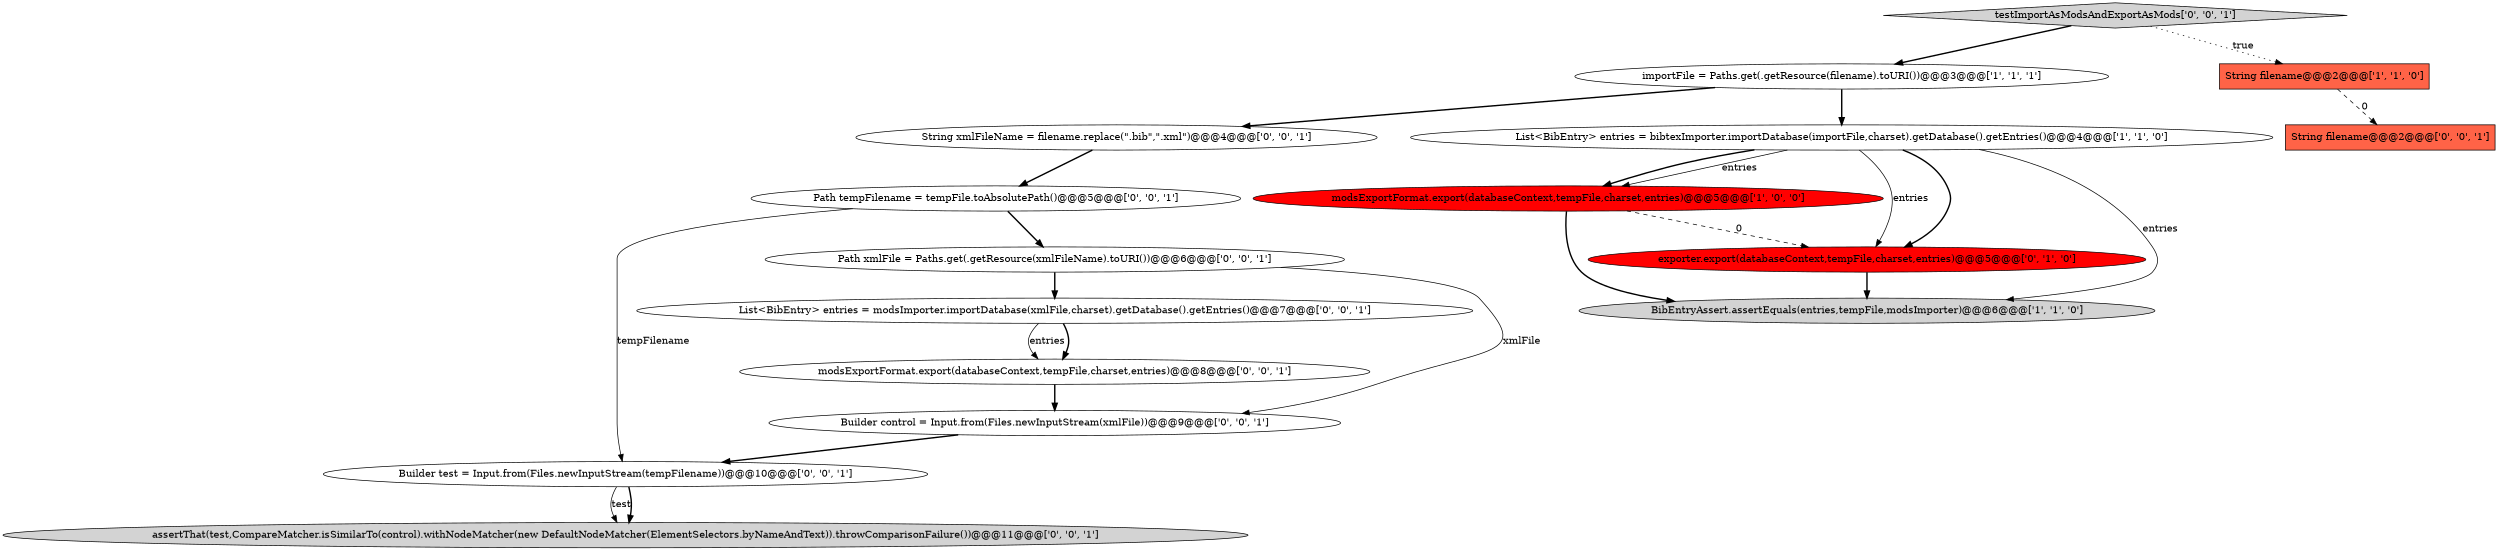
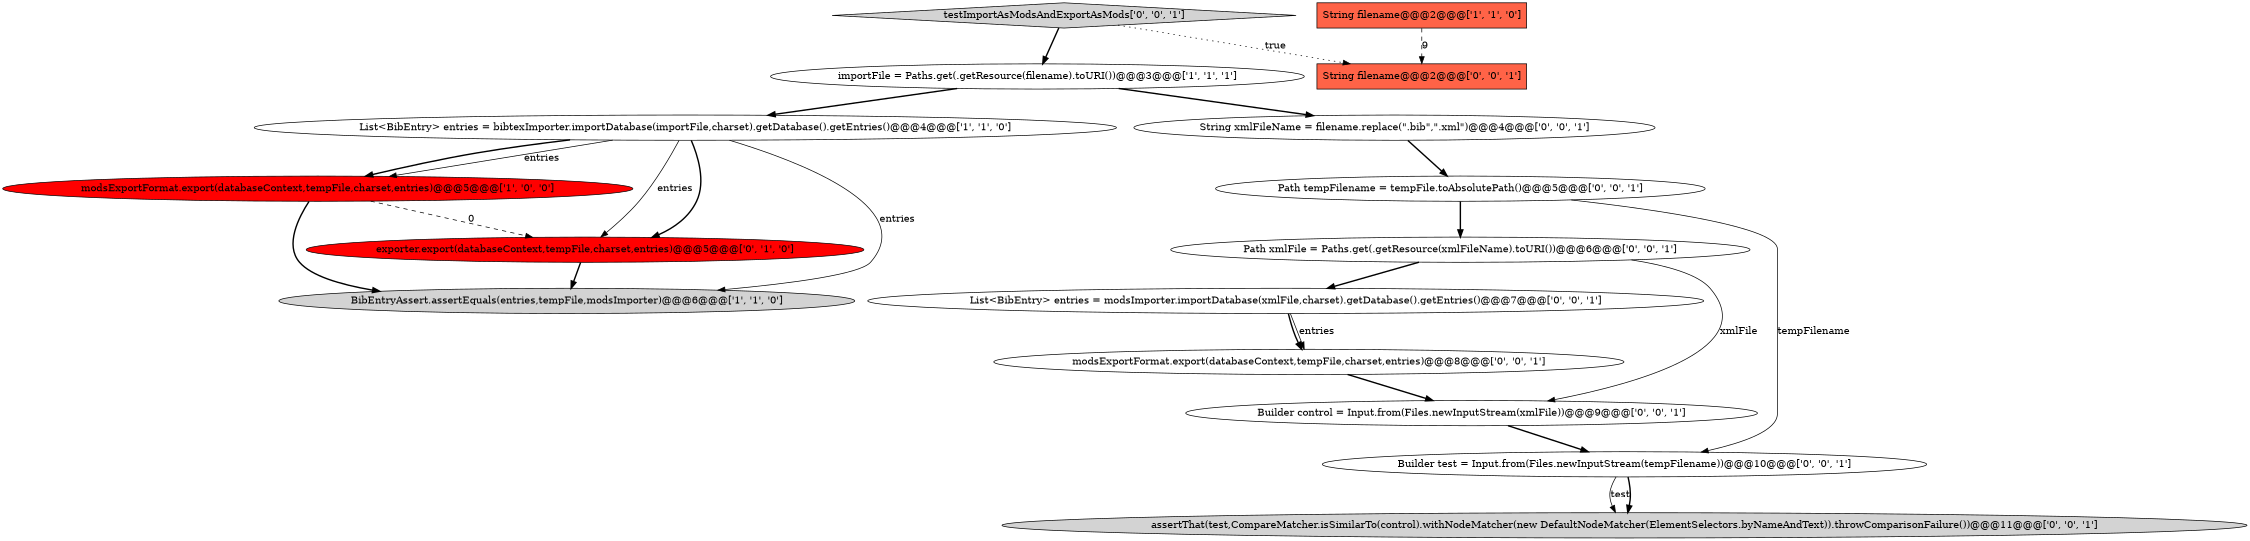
(2213, 44) -> (1231, 44)
(2365, 107) -> (1425, 46)
